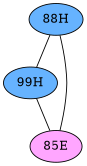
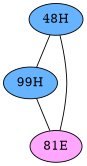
(56, 19) -> (56, 19)
(56, 146) -> (56, 146)
